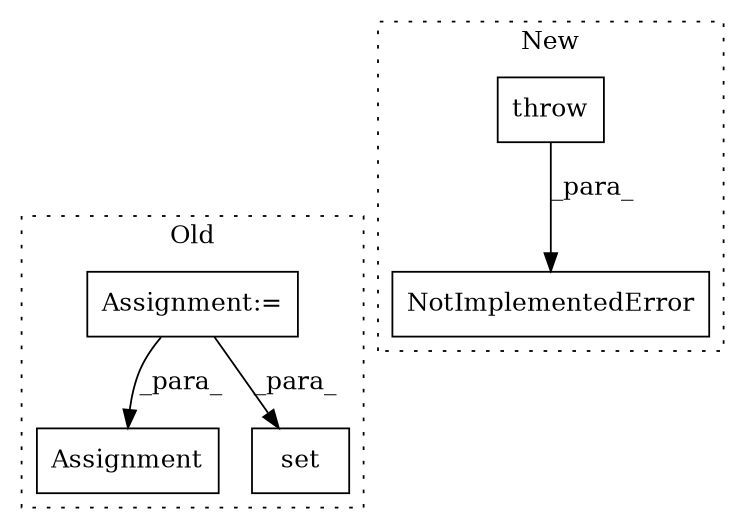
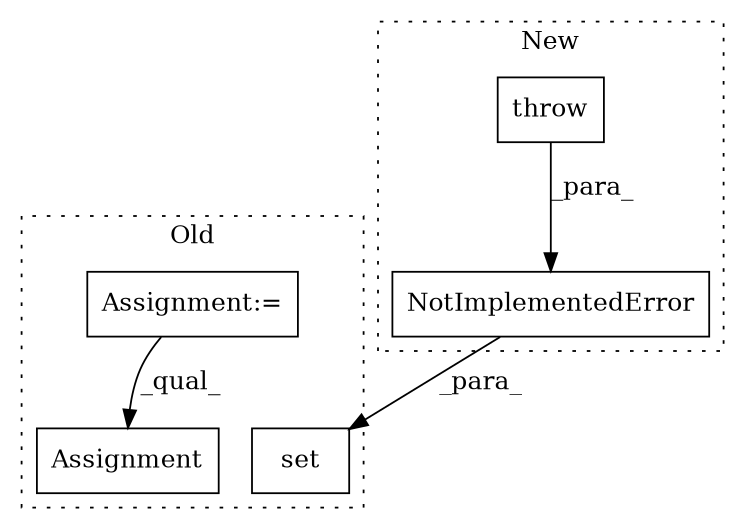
(241, 375) -> (433, 378)
(181, 382) -> (181, 382)
